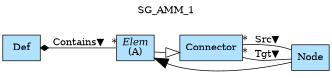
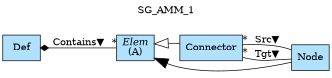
(160, 52) -> (174, 43)
